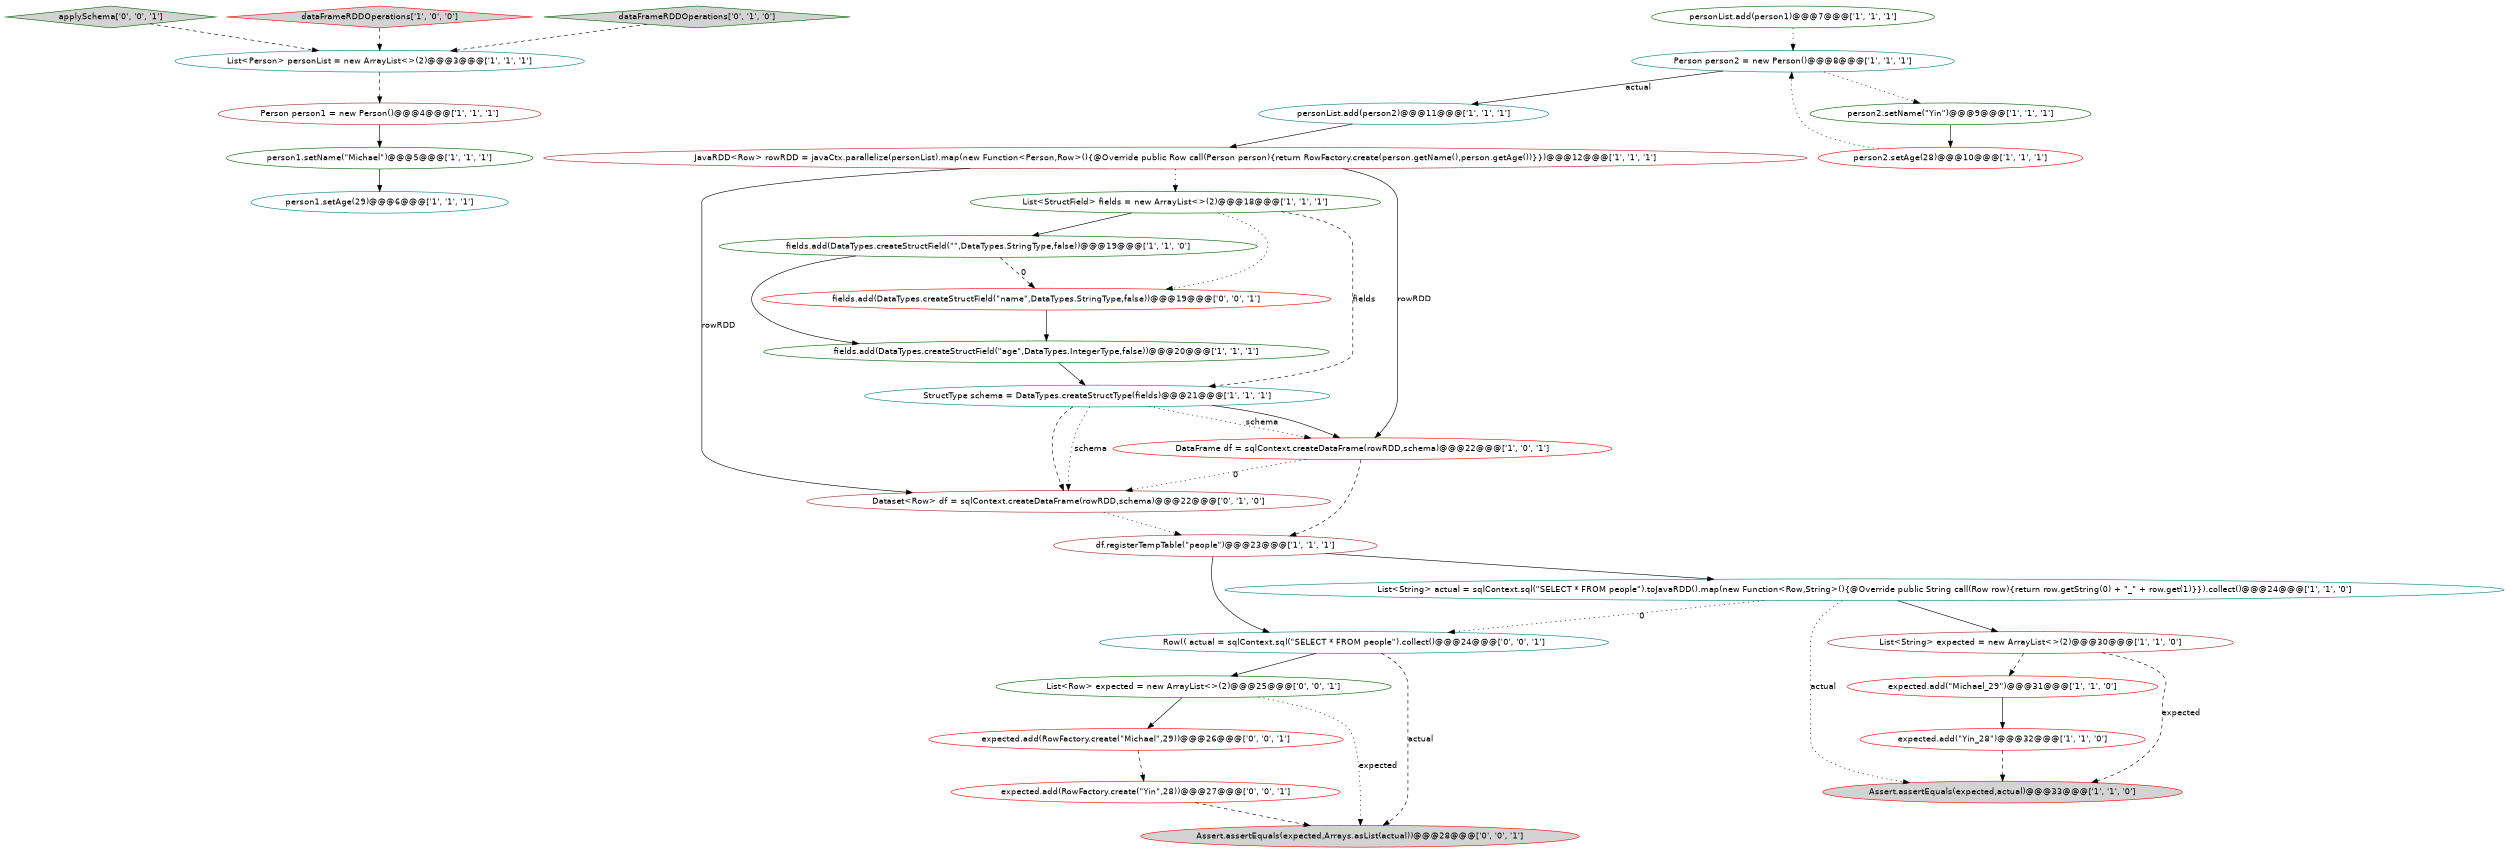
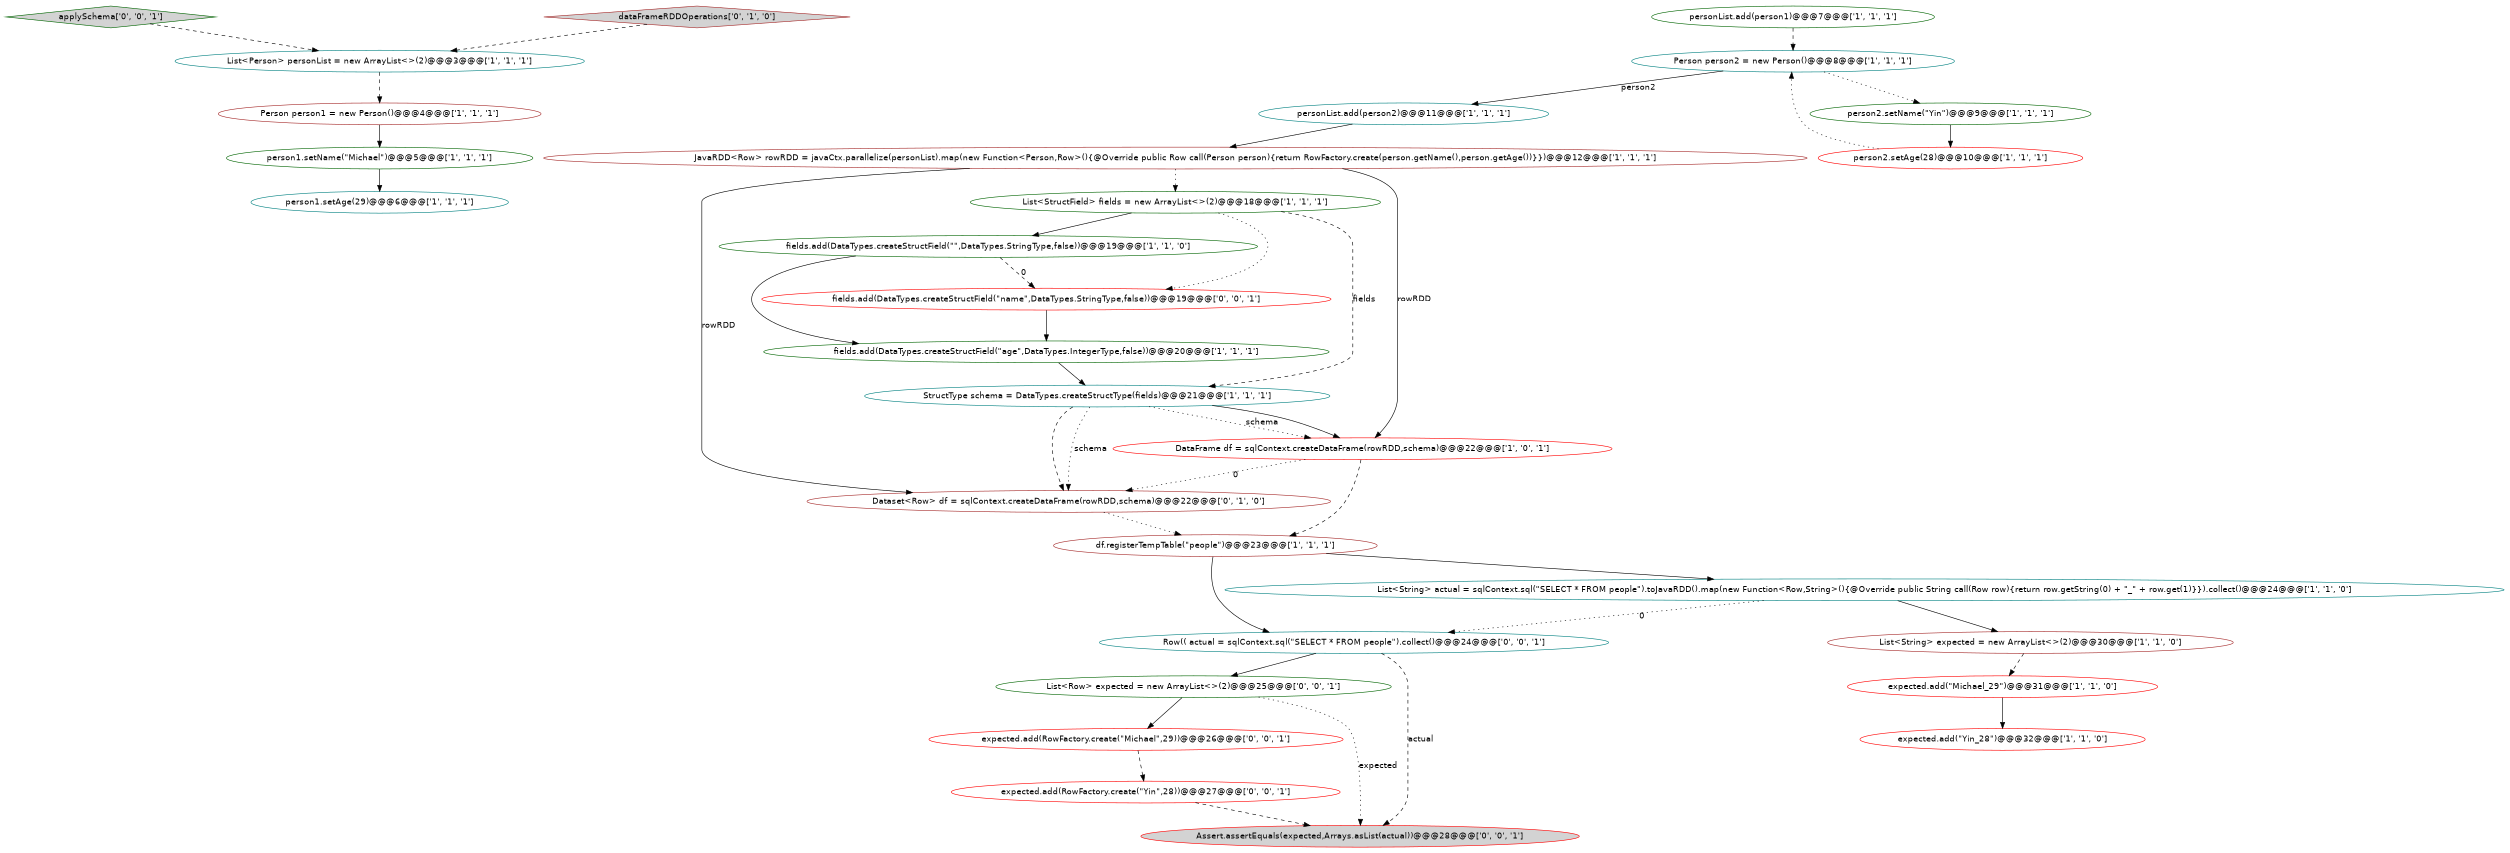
(380, 17) -> none
(697, 17) -> (697, 17)
(1793, 36) -> (1793, 36)
(1639, 88) -> (1639, 88)
(2003, 792) -> none
